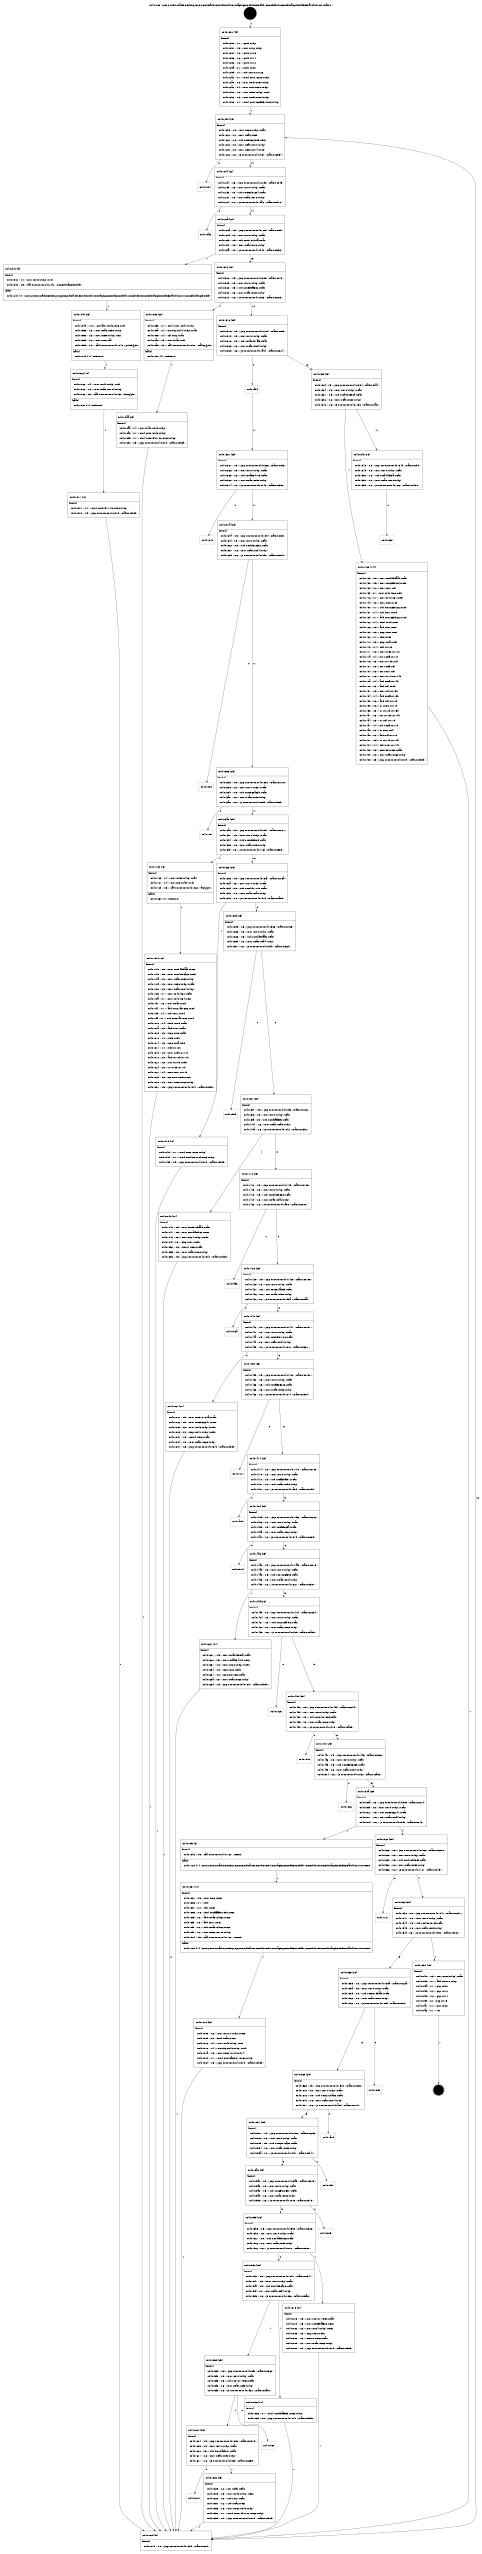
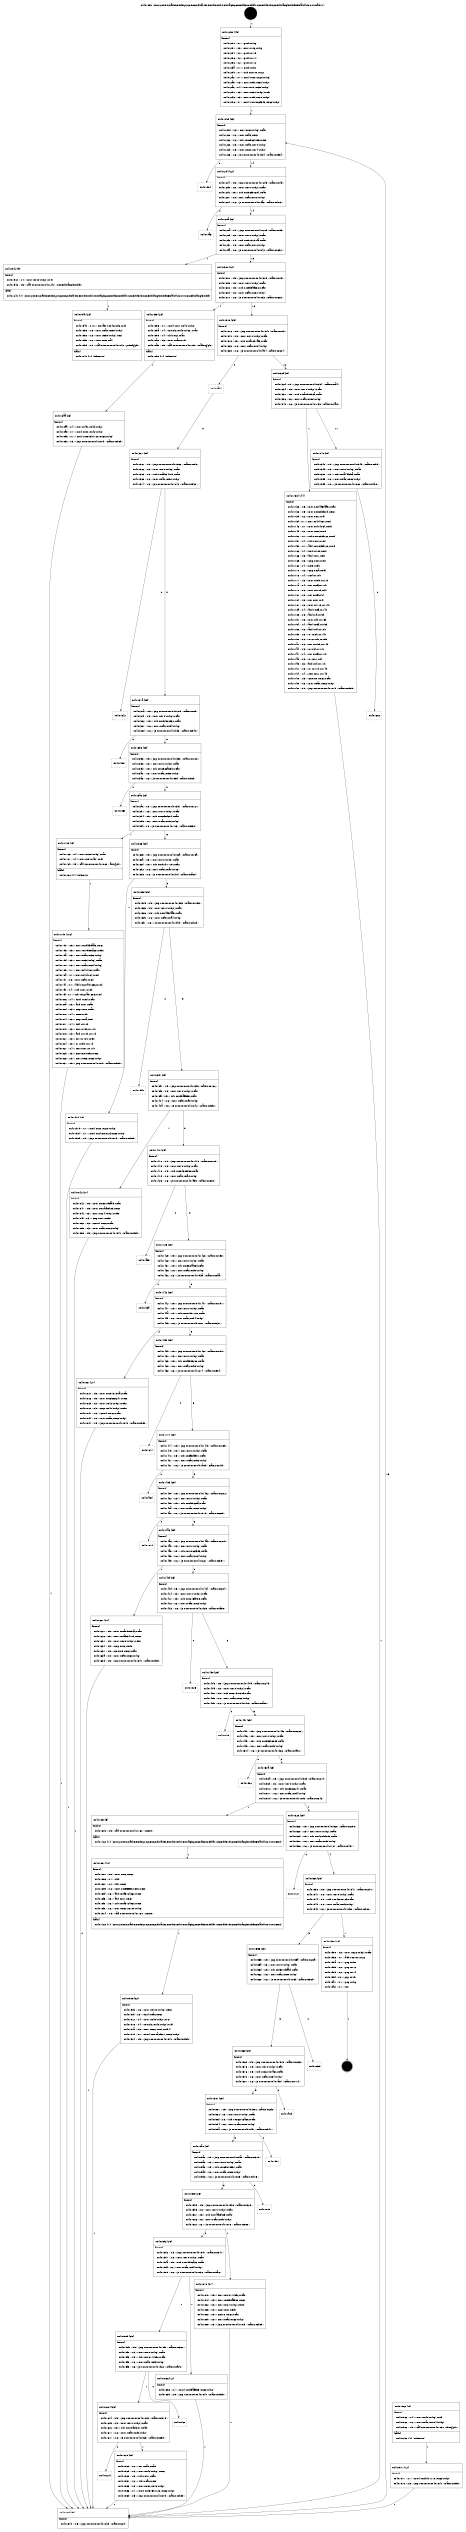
(105, 364) -> none
